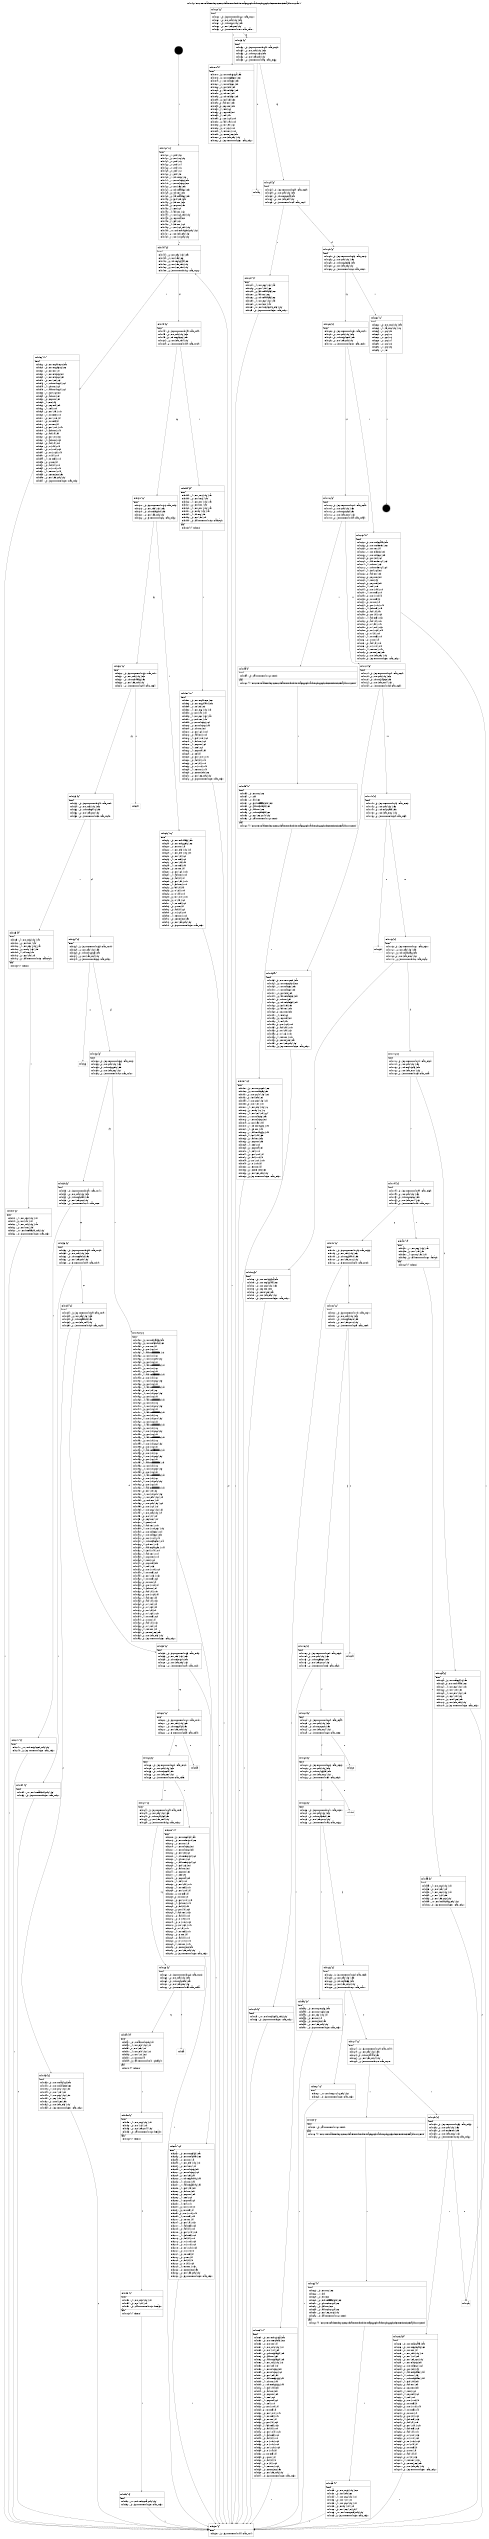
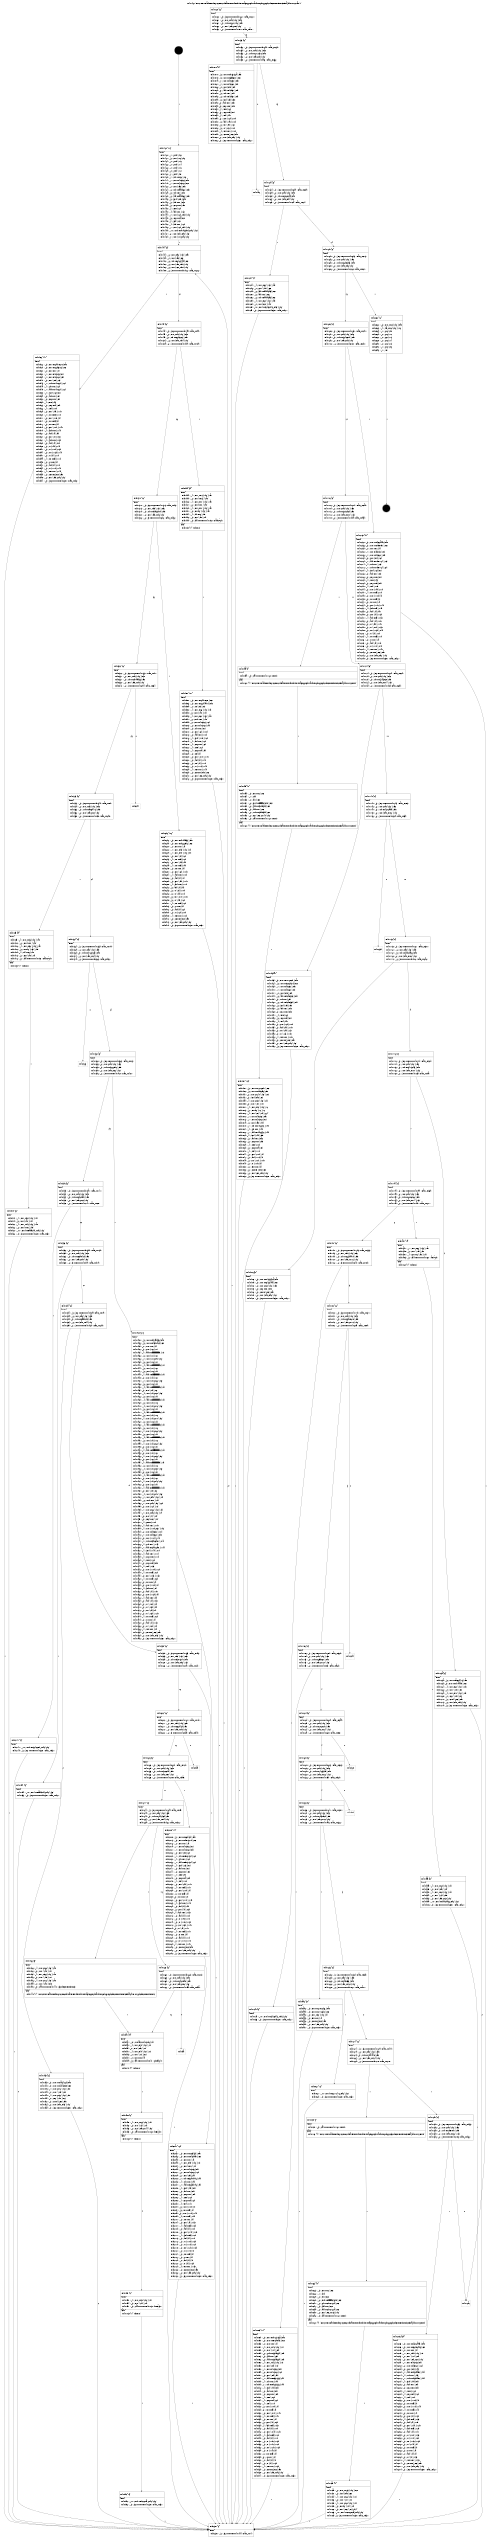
(232, 48) -> none
none -> (90, 1978)
